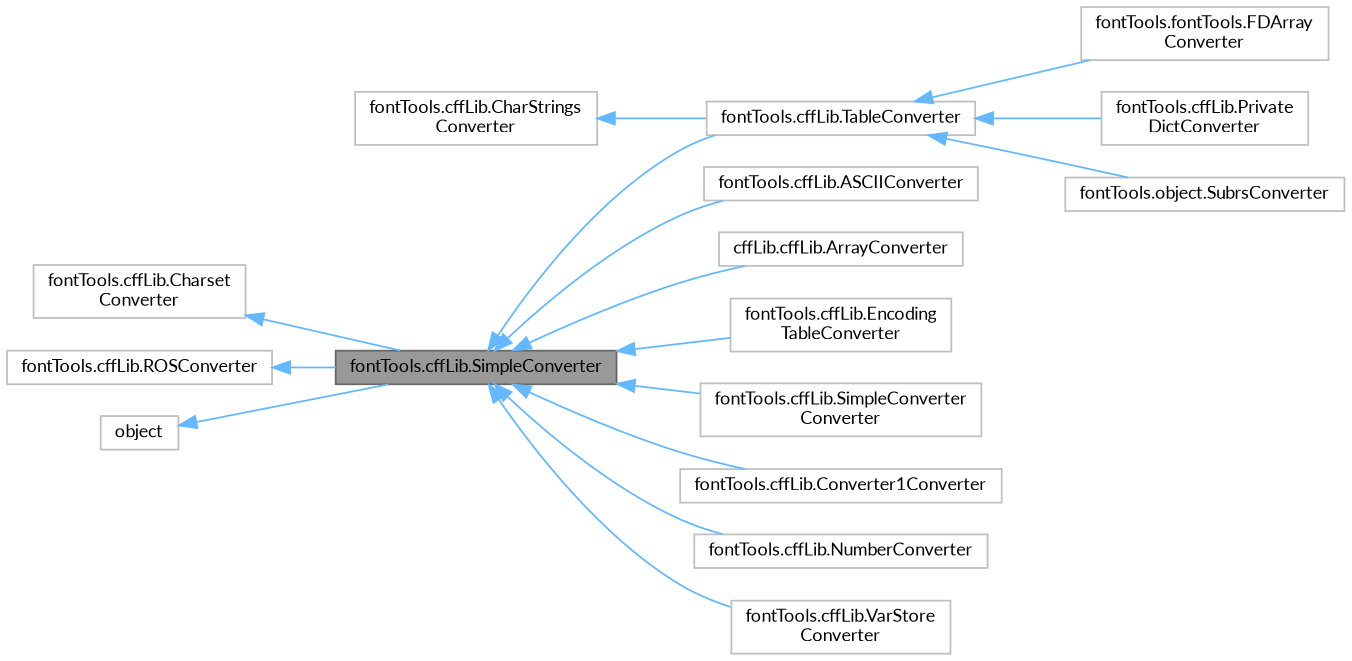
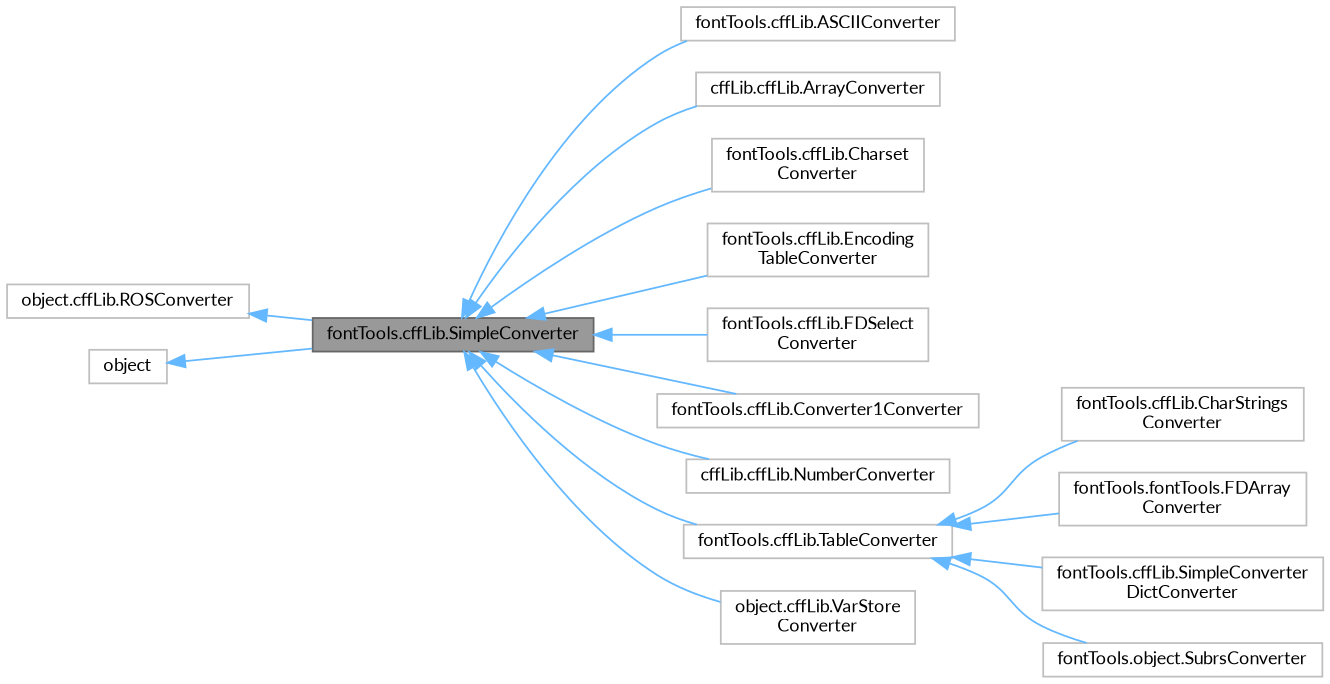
(661, 118) -> (1015, 479)
(1205, 118) -> (1183, 584)
(332, 335) -> (596, 239)
(140, 367) -> (128, 301)
(841, 410) -> (818, 335)
(841, 551) -> (818, 476)
(841, 627) -> (818, 617)
